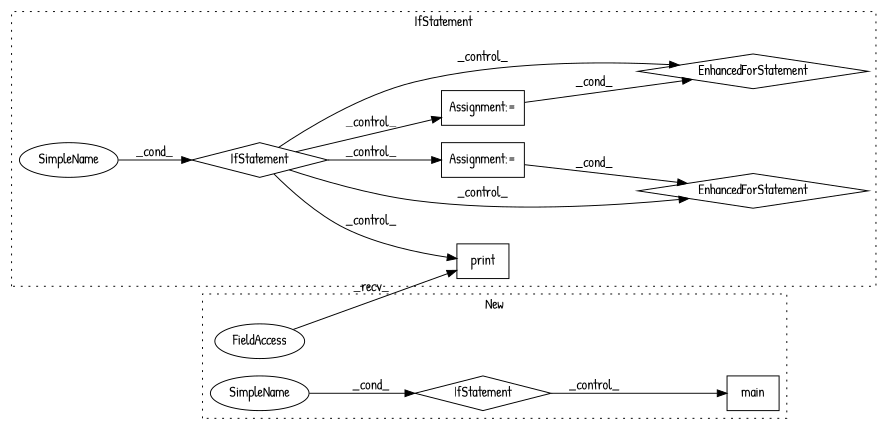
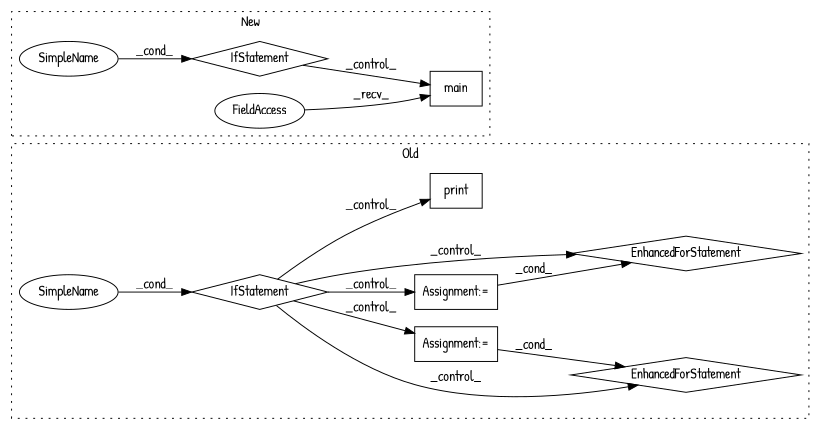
(444, 23) -> (410, 155)
(370, 302) -> (363, 106)
